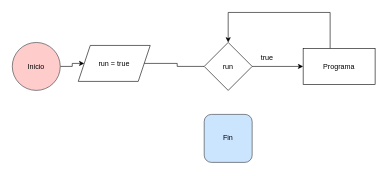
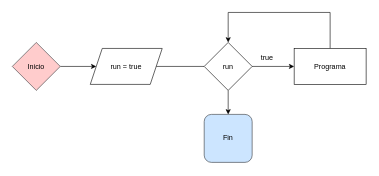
(114, 63) -> (126, 66)
(36, 66) -> (36, 66)
(339, 66) -> (330, 66)
none -> (228, 108)
